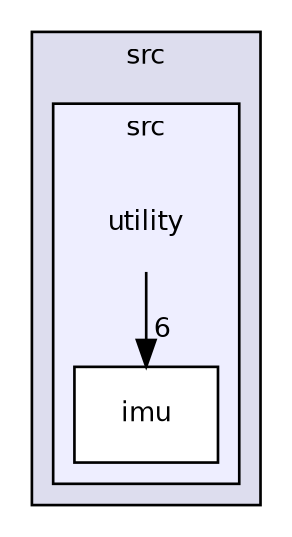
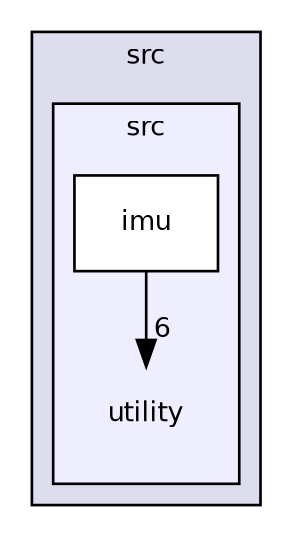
(146, 306) -> (146, 306)
